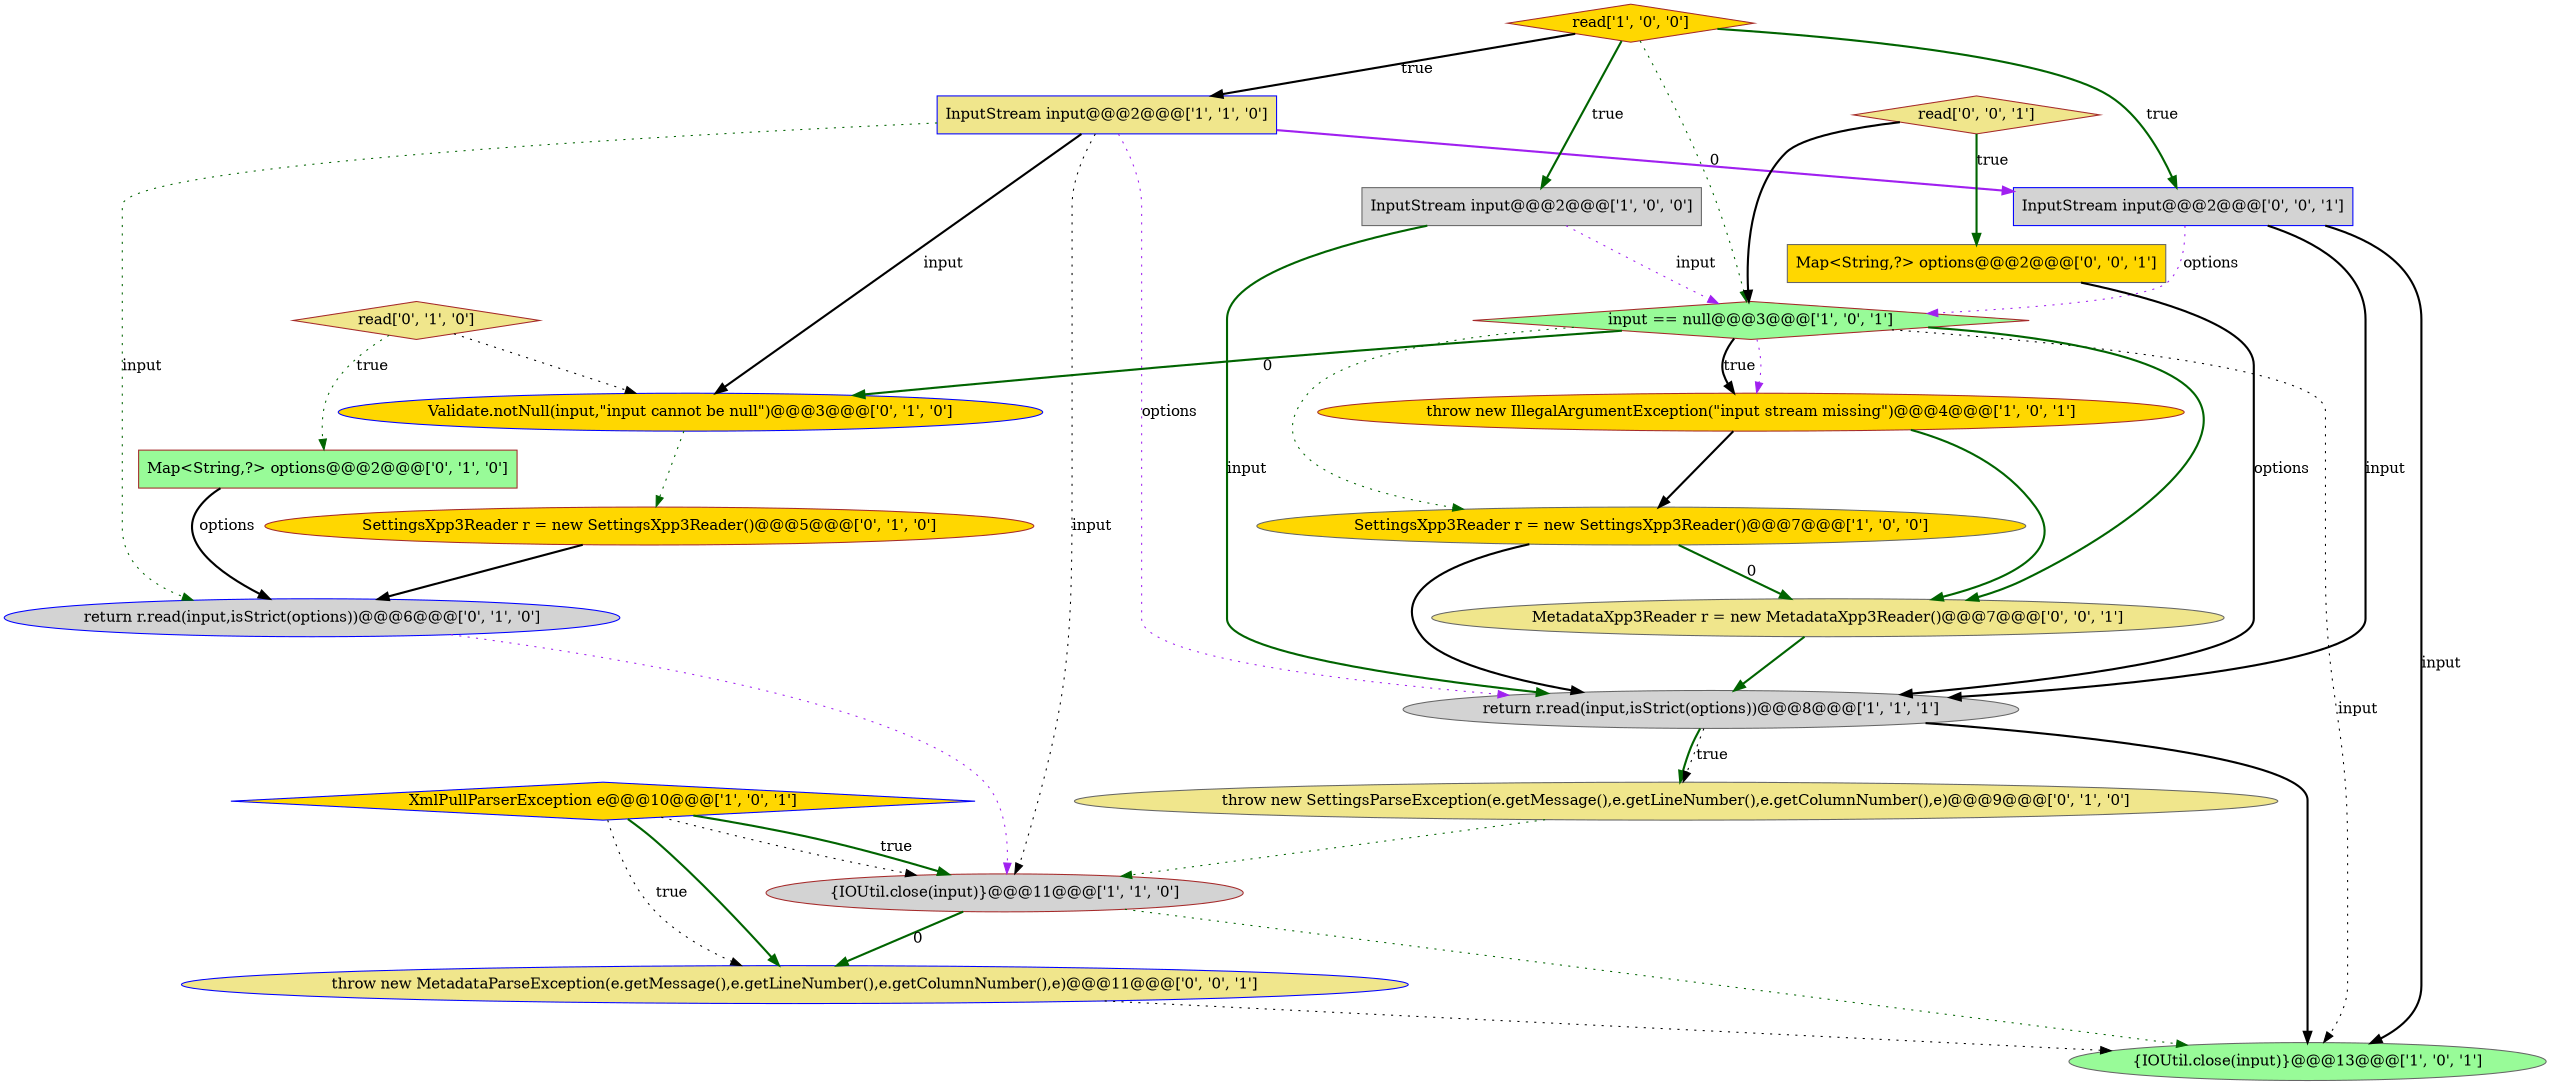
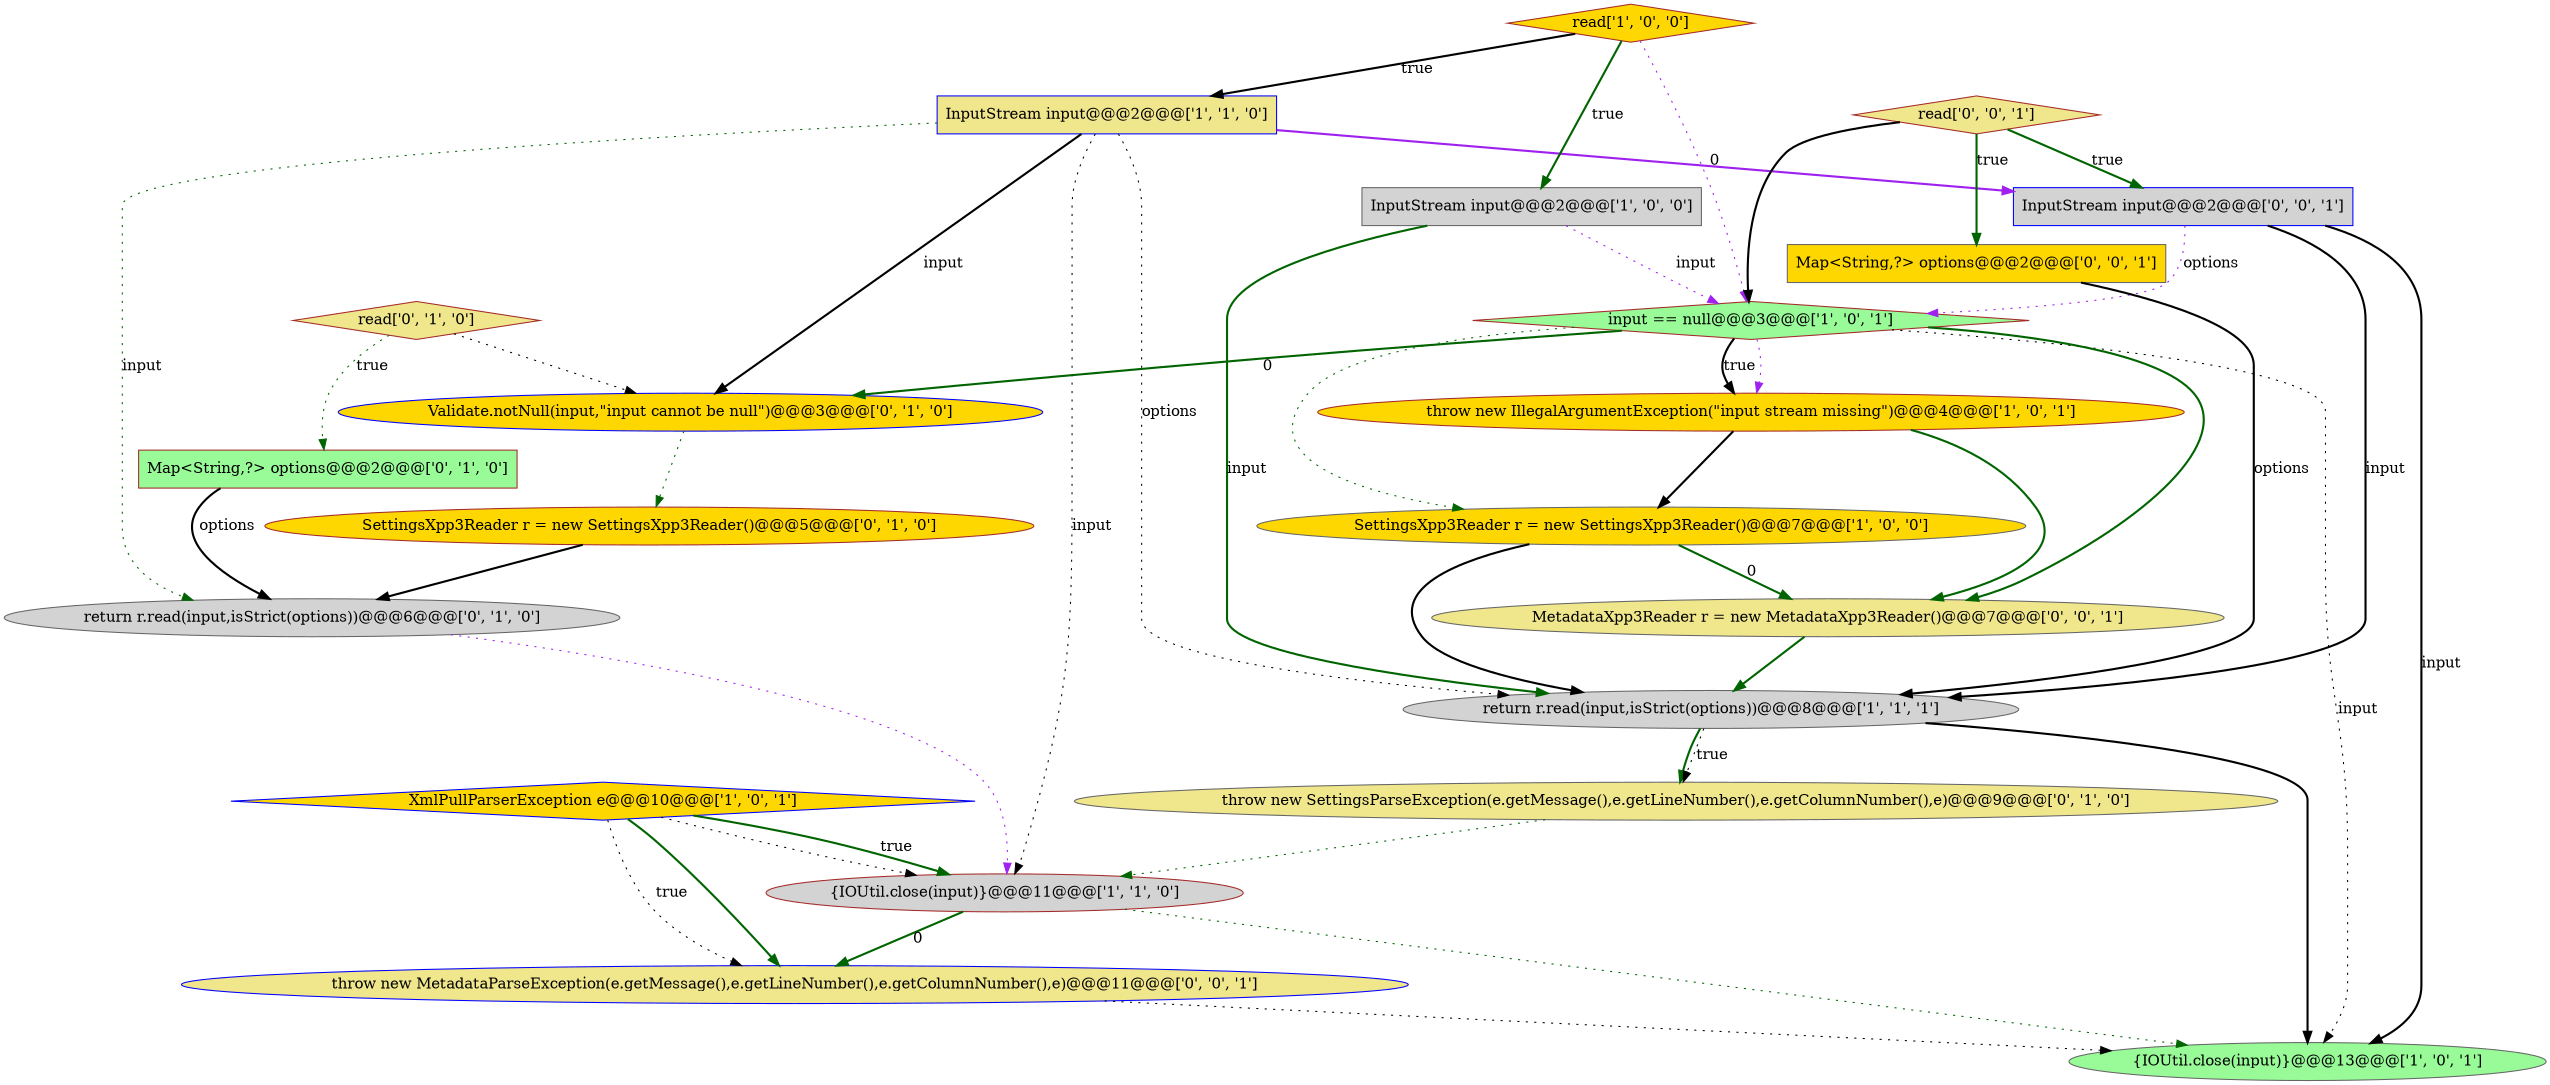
(1968, 56) -> (2070, 156)
(1698, 156) -> (1698, 156)
(1142, 560) -> (1142, 560)
(312, 618) -> (312, 618)
